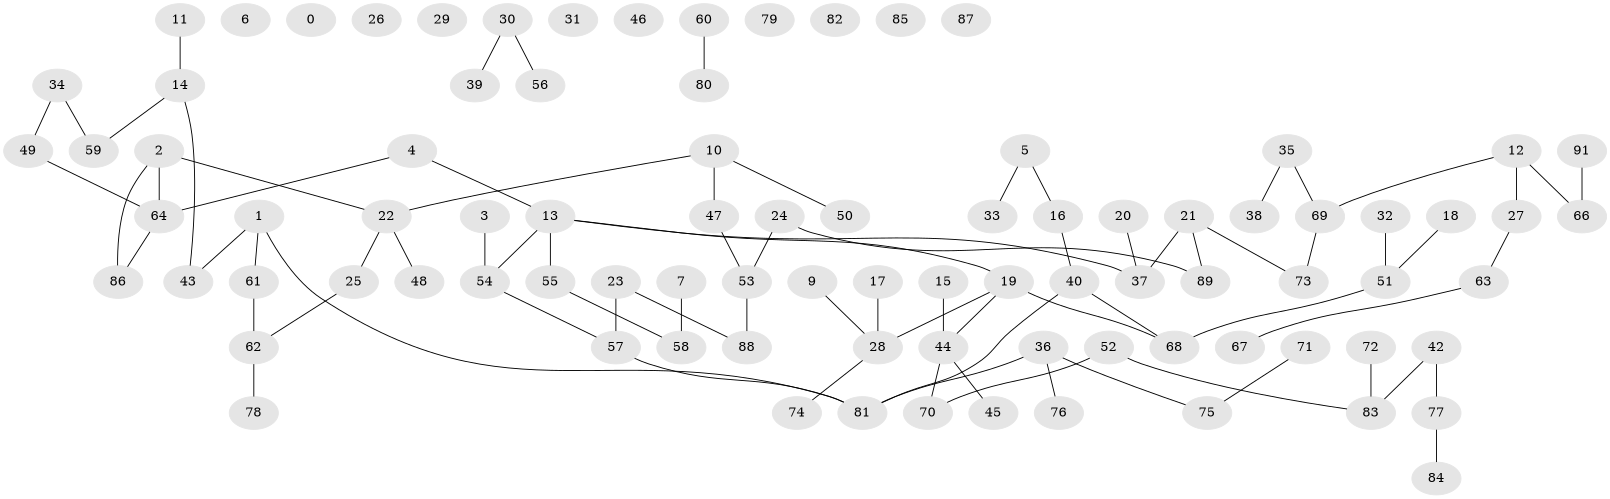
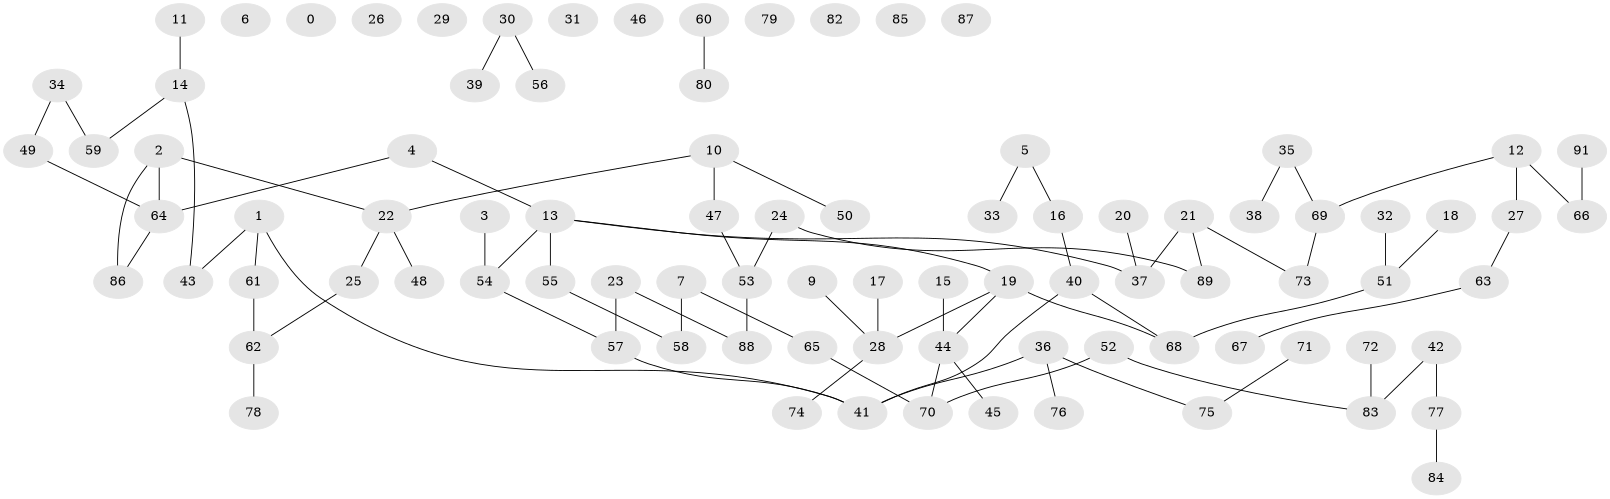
none -> (812, 348)
(862, 413) -> (862, 413)
